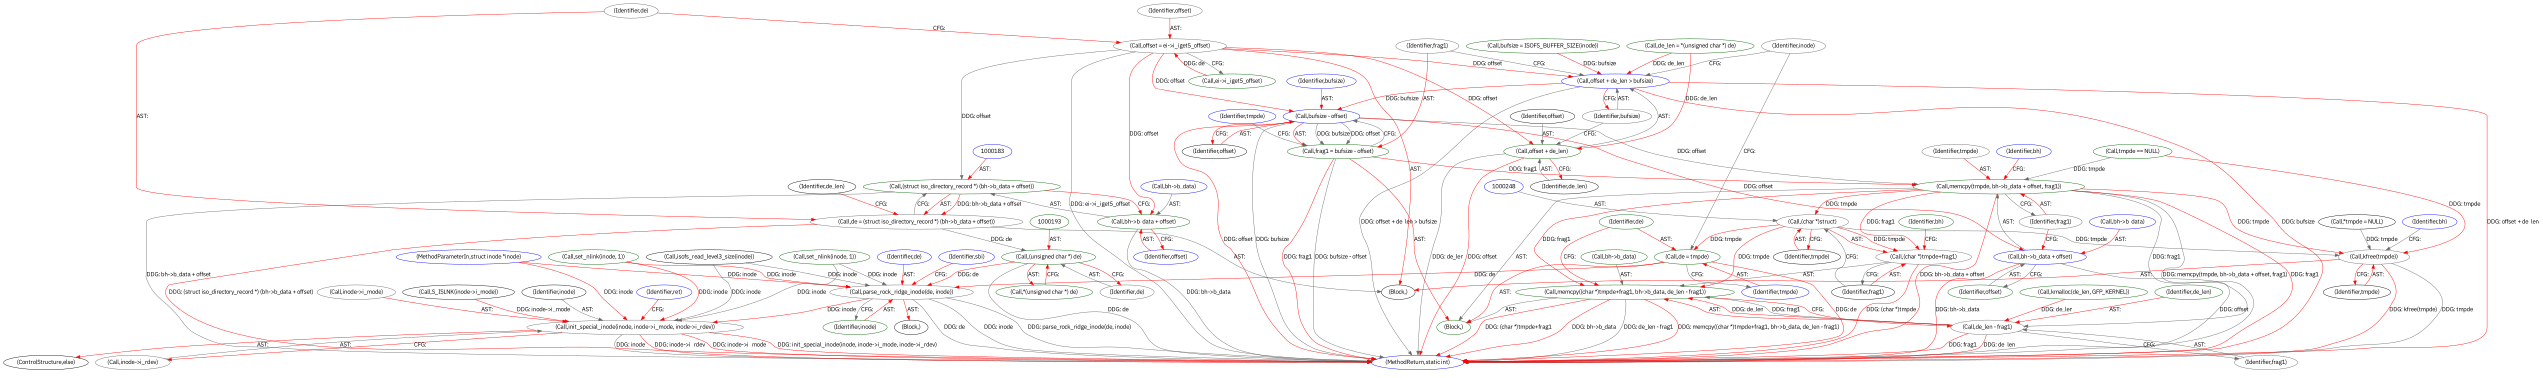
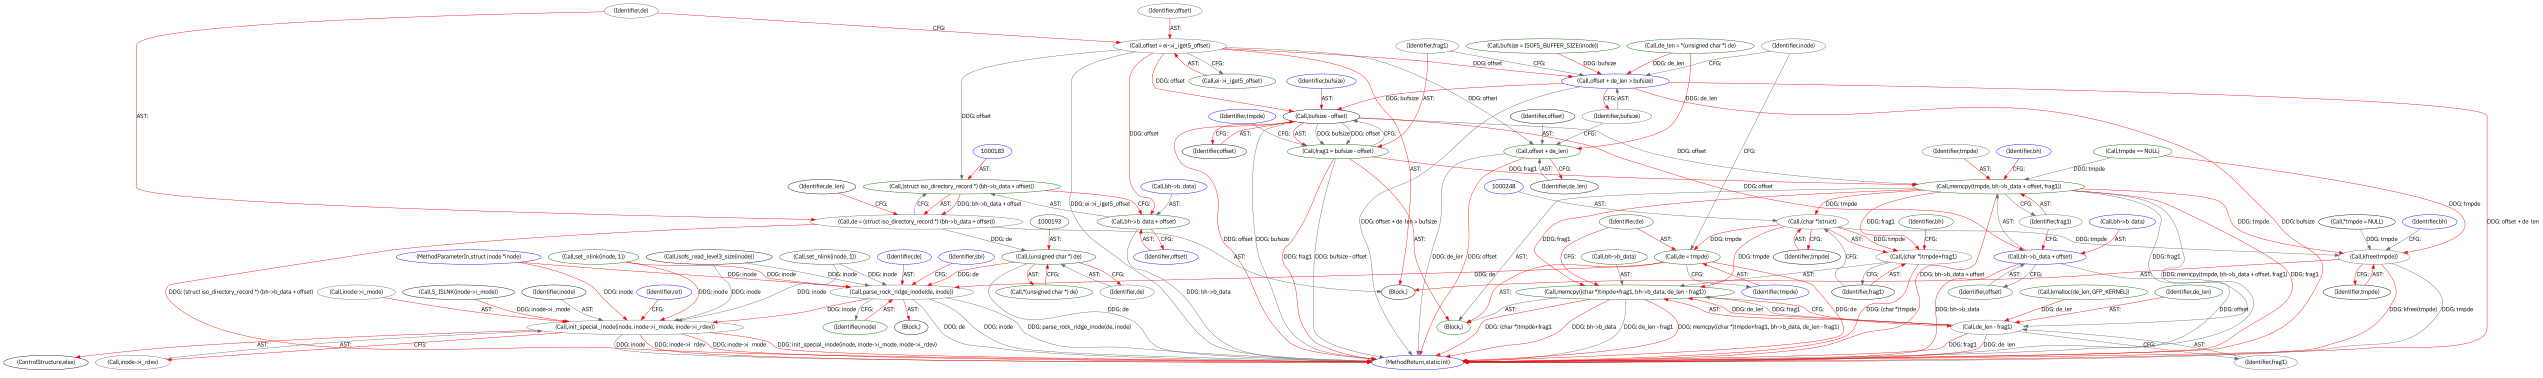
(1194, 64) -> (1194, 64)
(1387, 64) -> (1387, 64)
(1321, 116) -> (1321, 116)
(1638, 134) -> none
(340, 351) -> none
